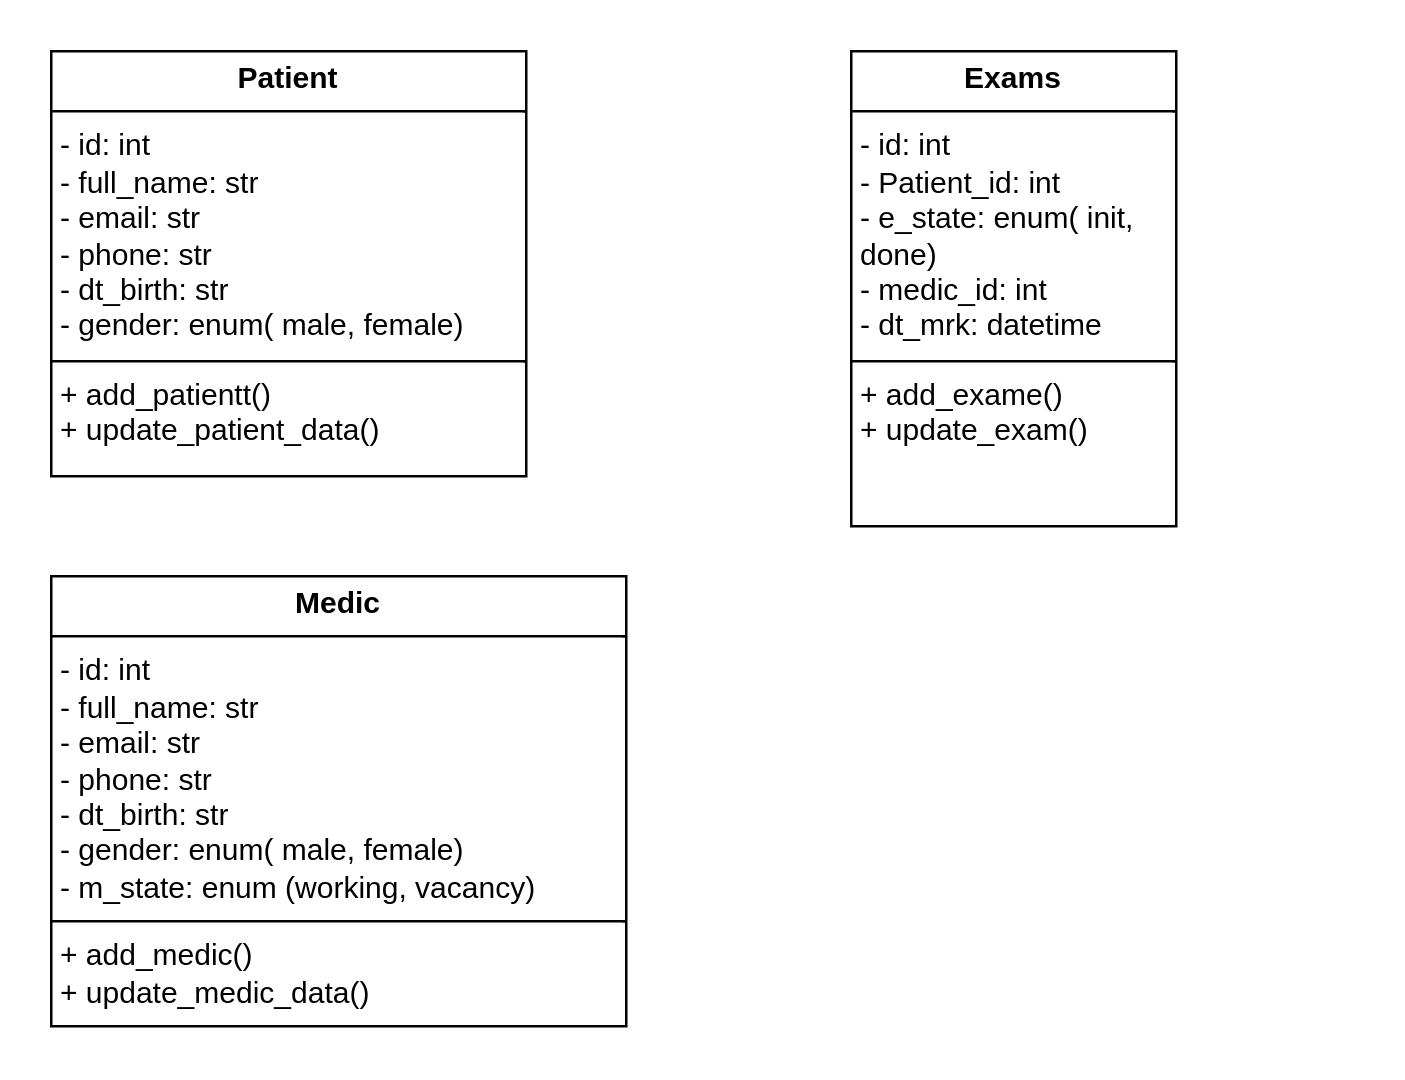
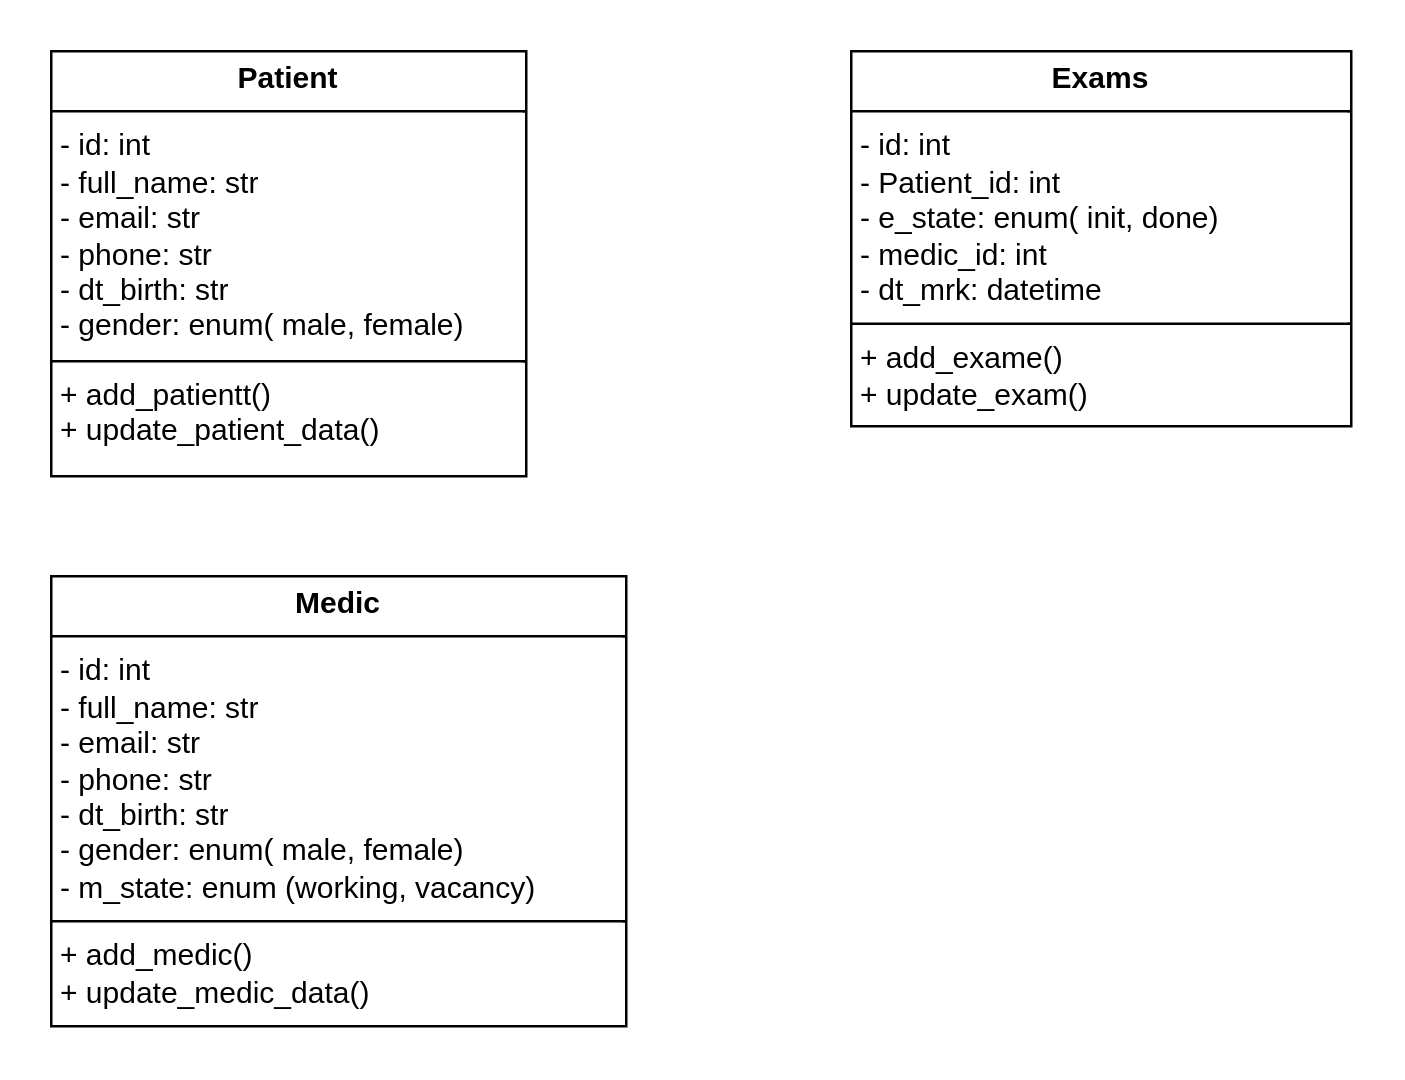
(1014, 289) -> (1101, 239)
